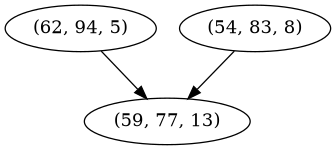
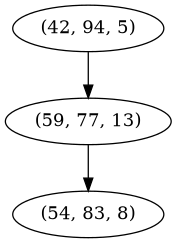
(81, 28) -> (88, 28)
(216, 70) -> (88, 162)
